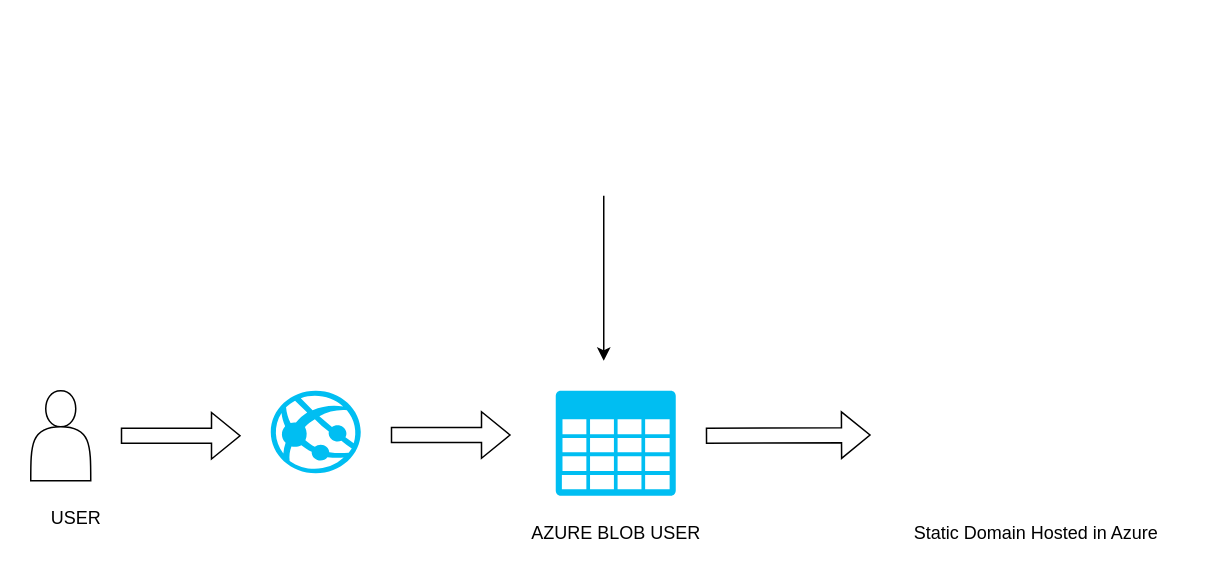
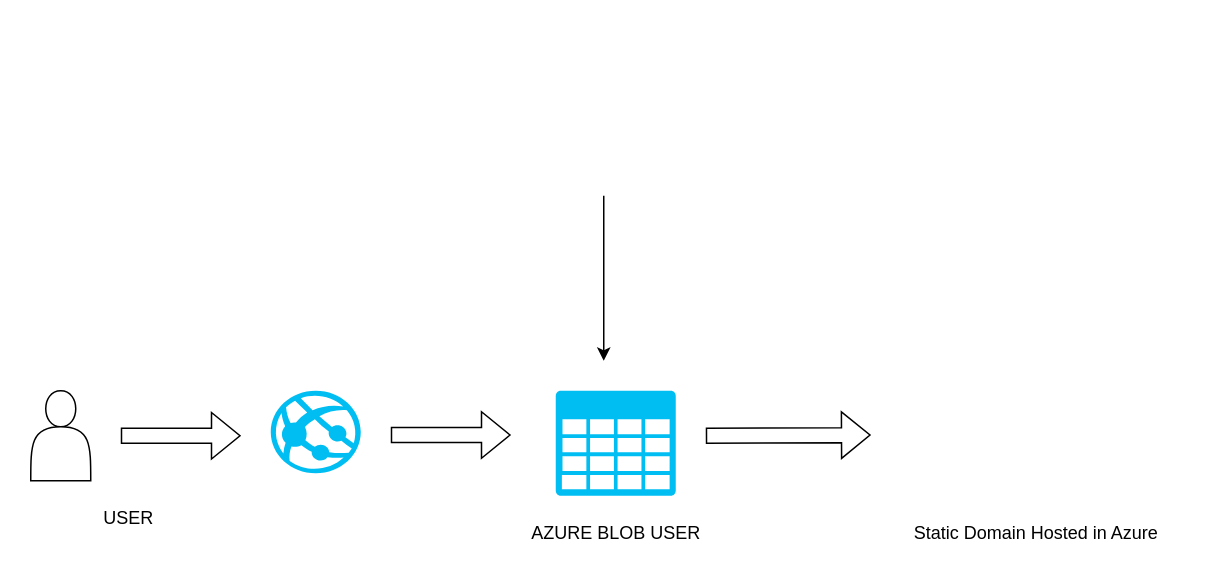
(76, 518) -> (128, 518)
